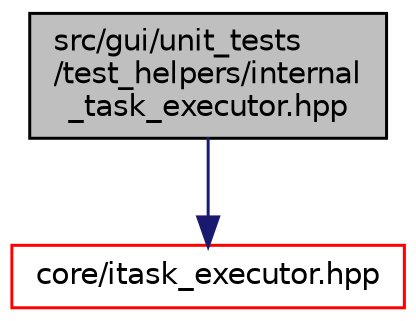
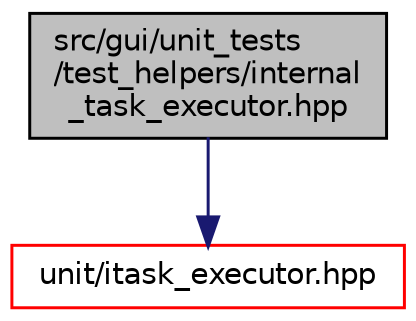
(208, 277) -> (208, 277)
